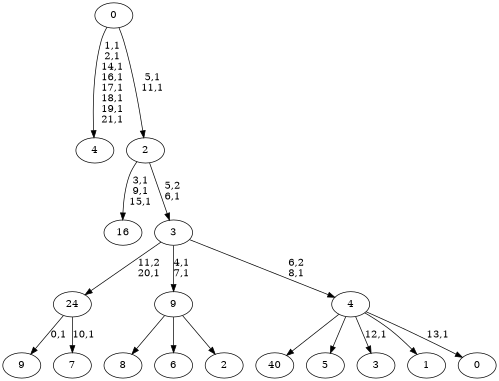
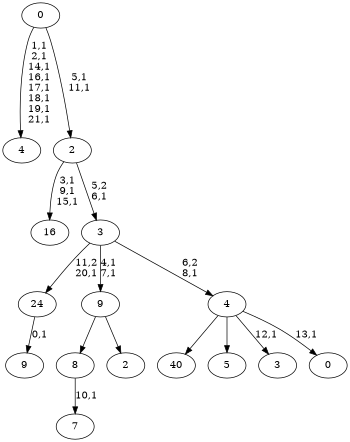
(72, 331) -> (75, 392)
(174, 365) -> none
(427, 365) -> none
